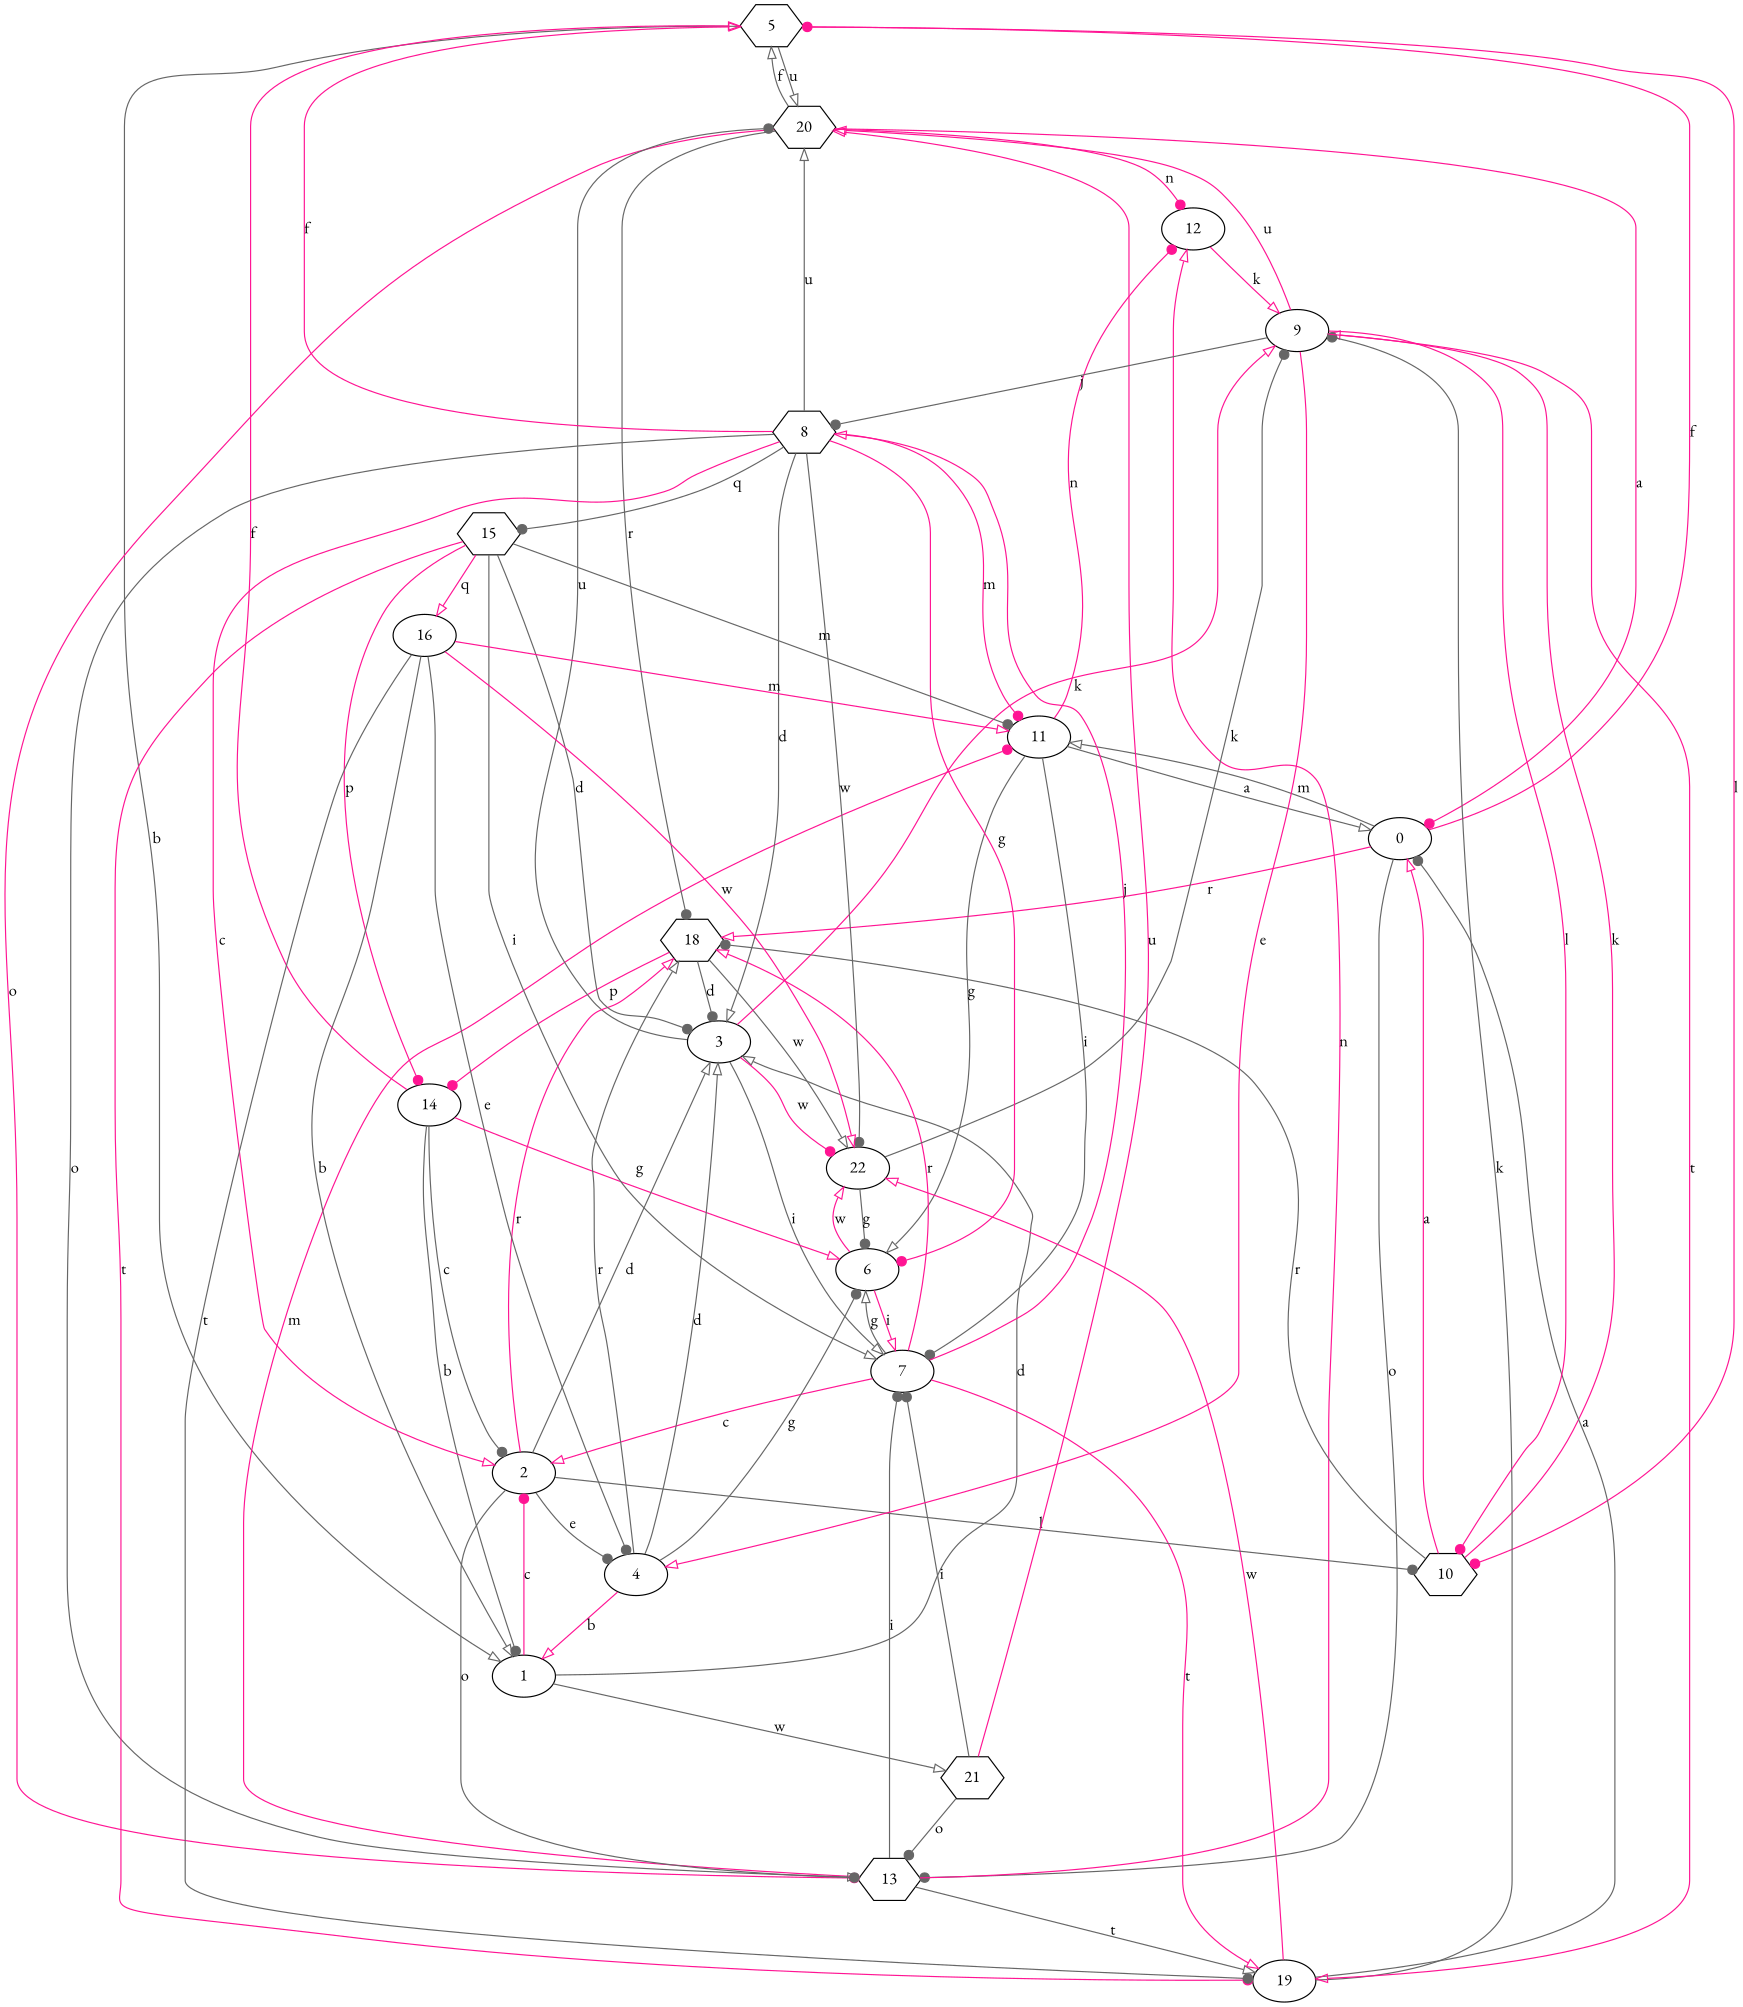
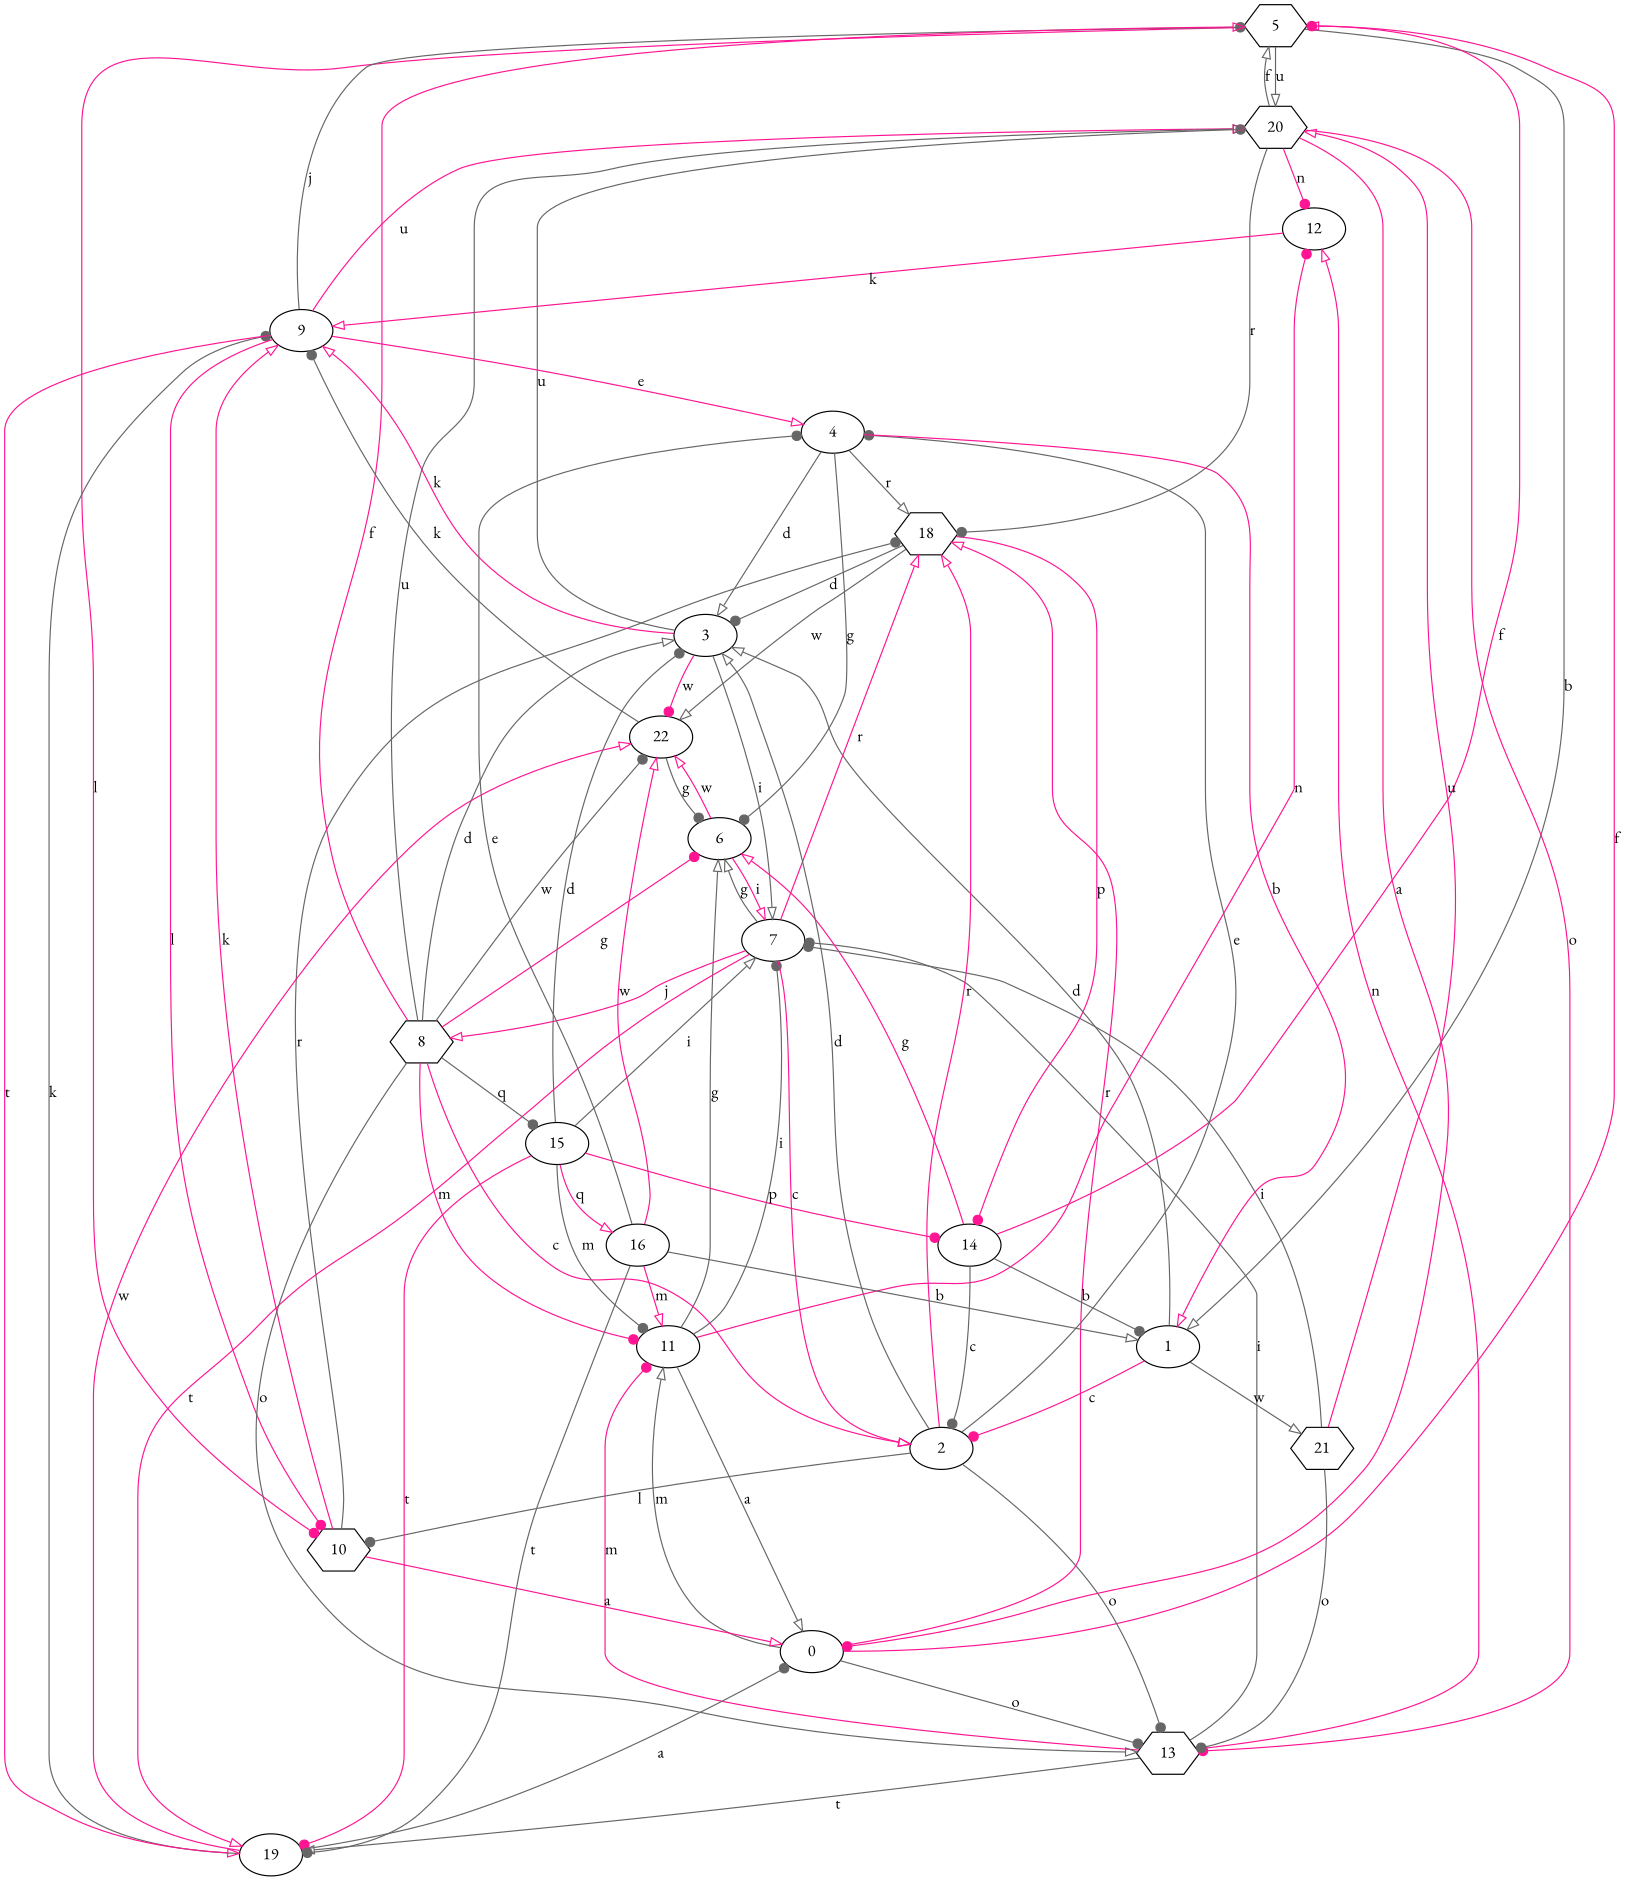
(1054, 381) -> (670, 41)
(489, 534) -> (557, 1144)
